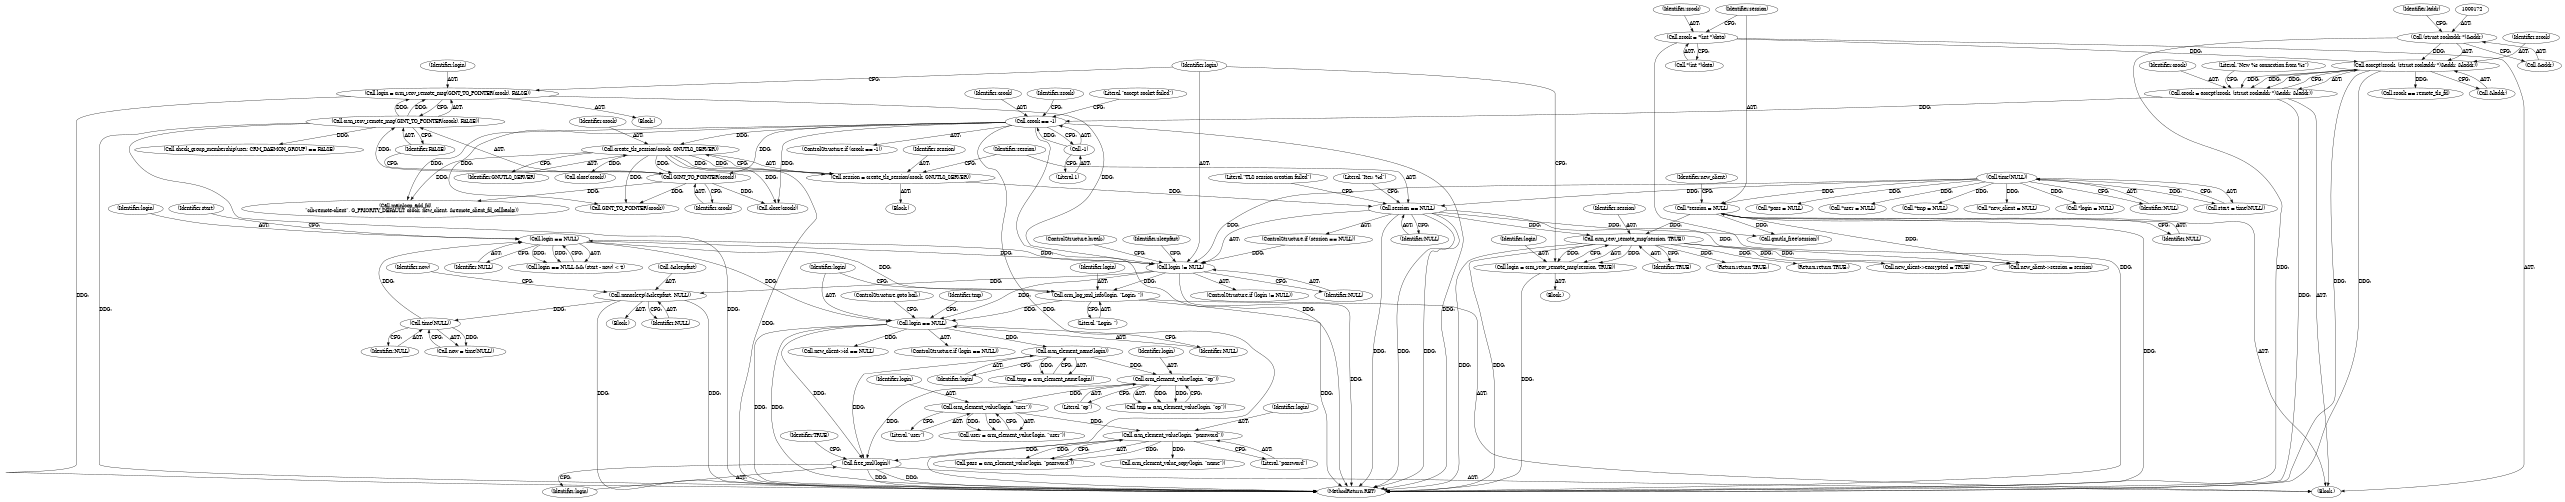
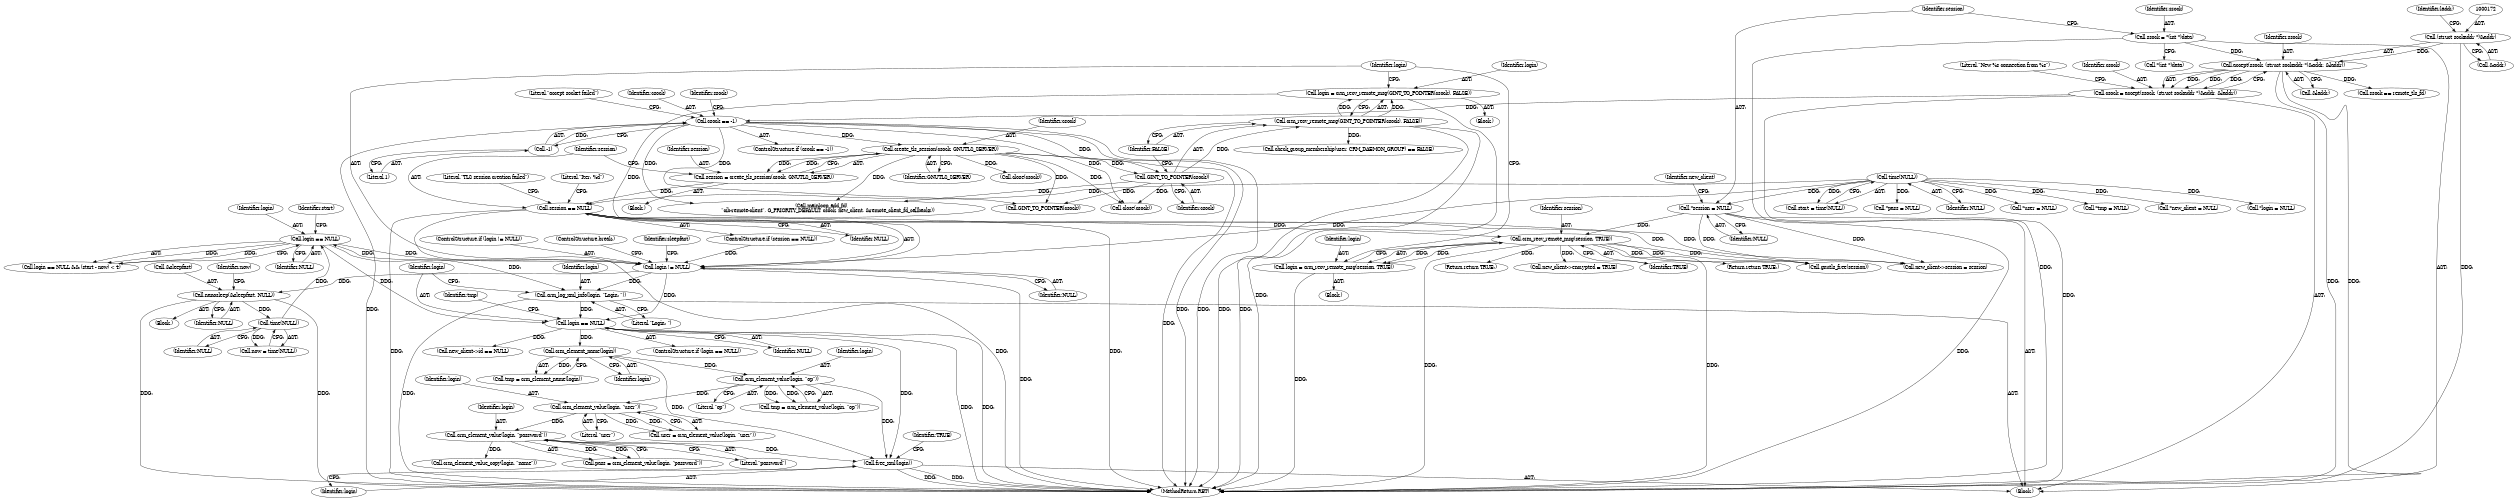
(1684, 53) -> none
none -> (1728, 262)
(1213, 281) -> (574, 254)
(887, 296) -> none
